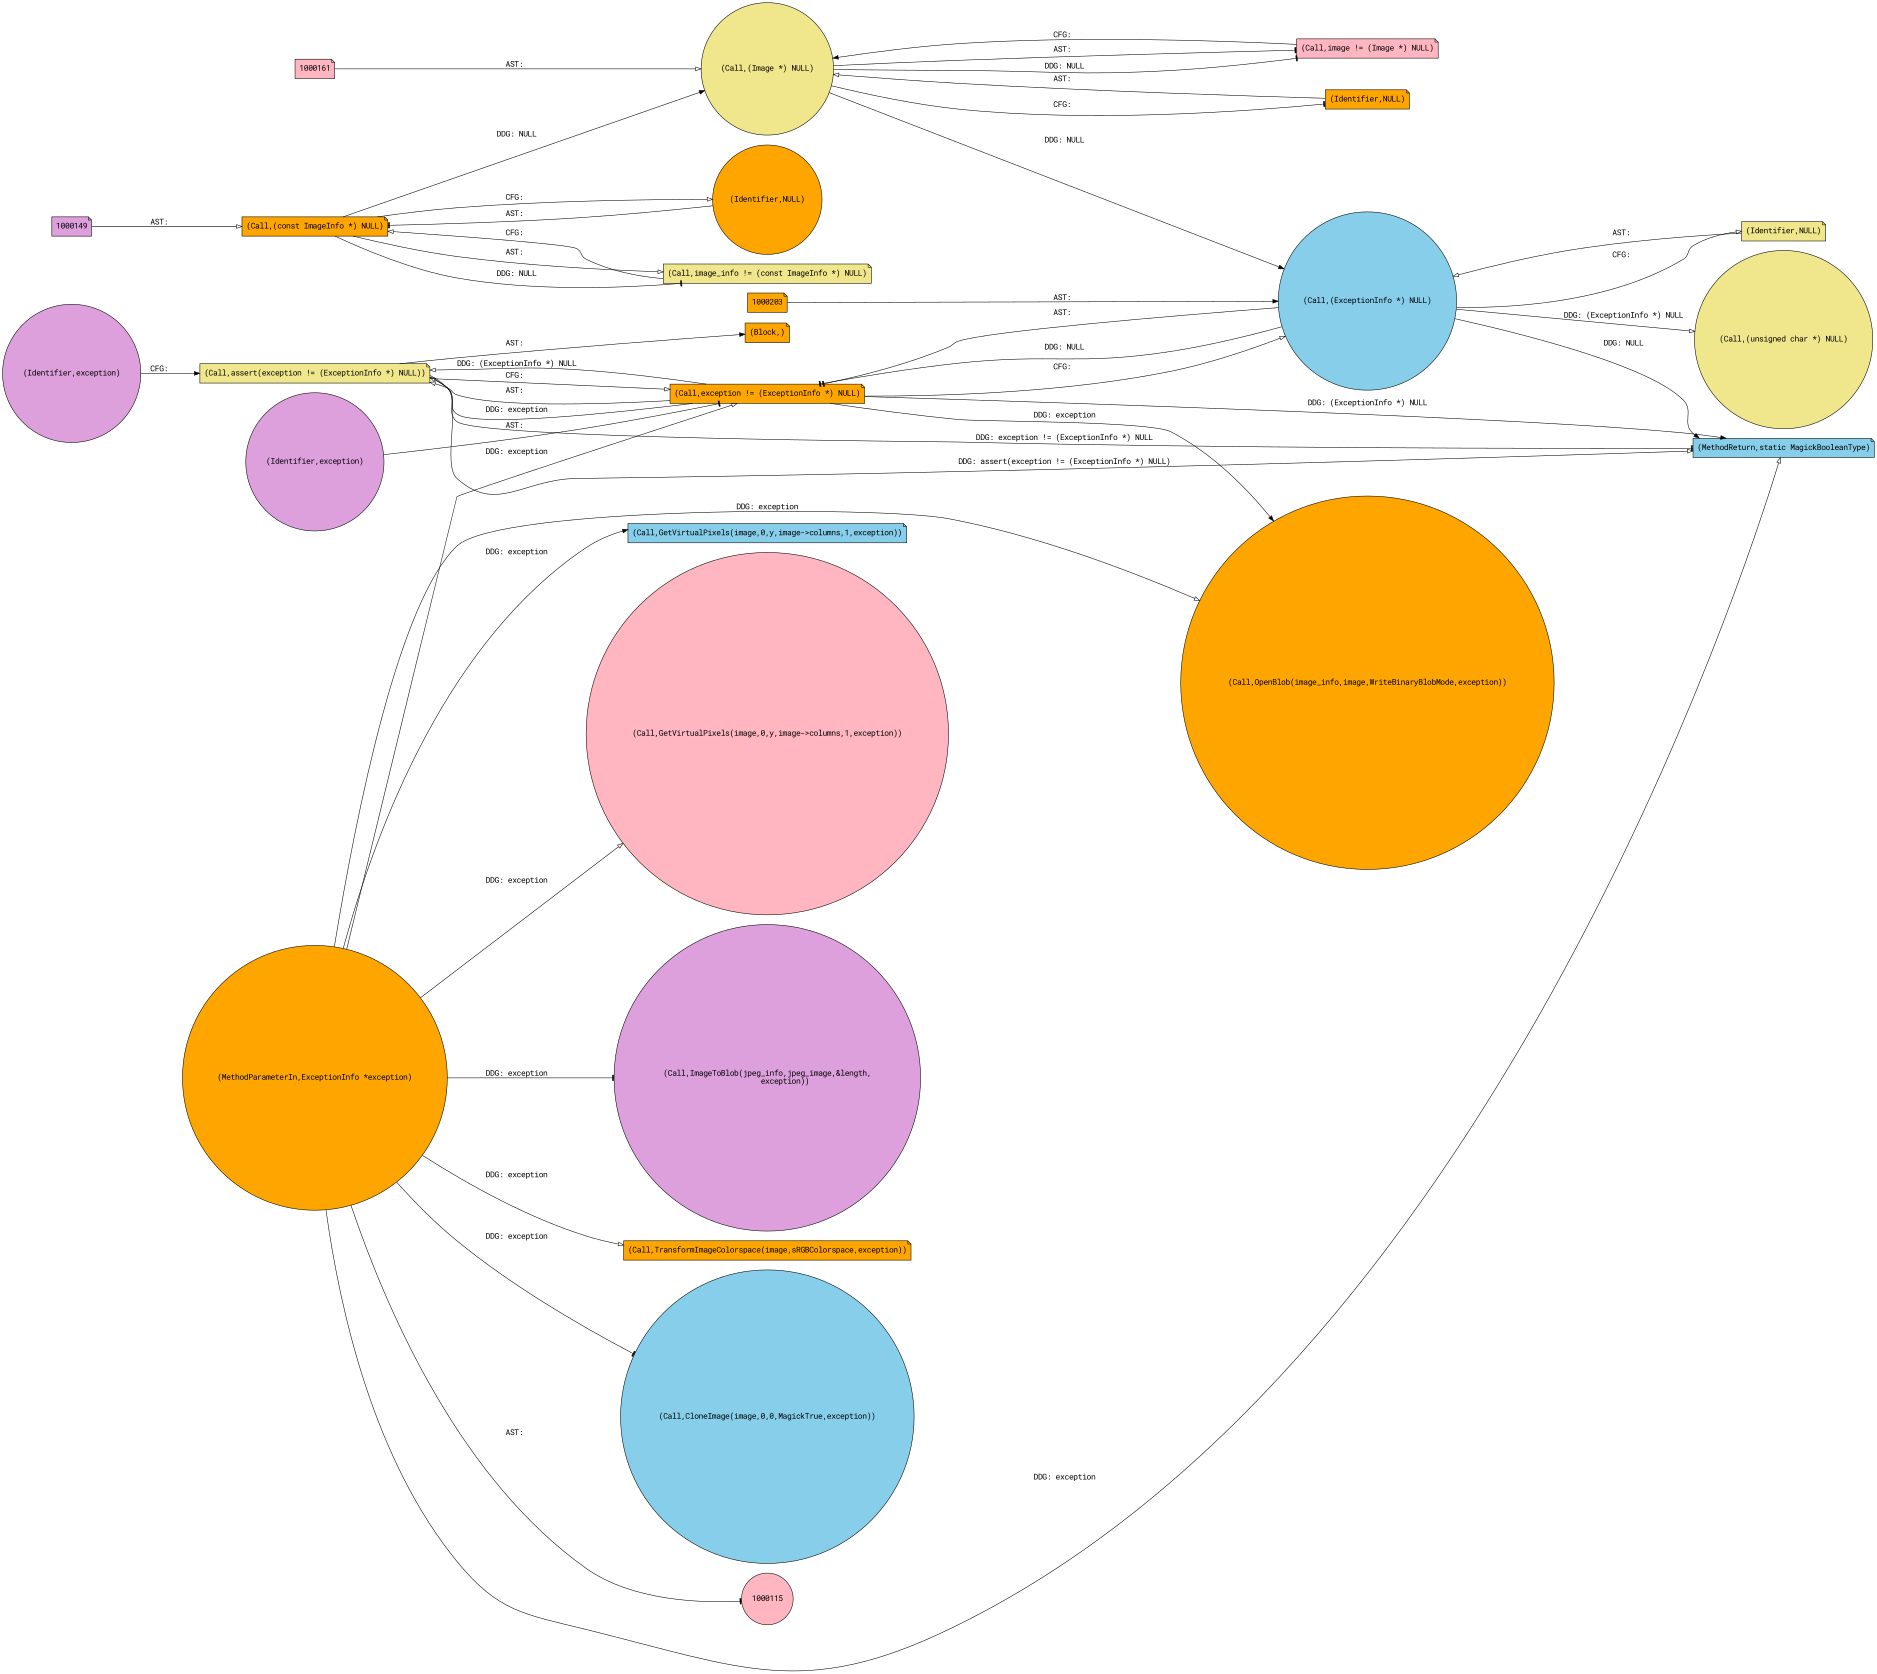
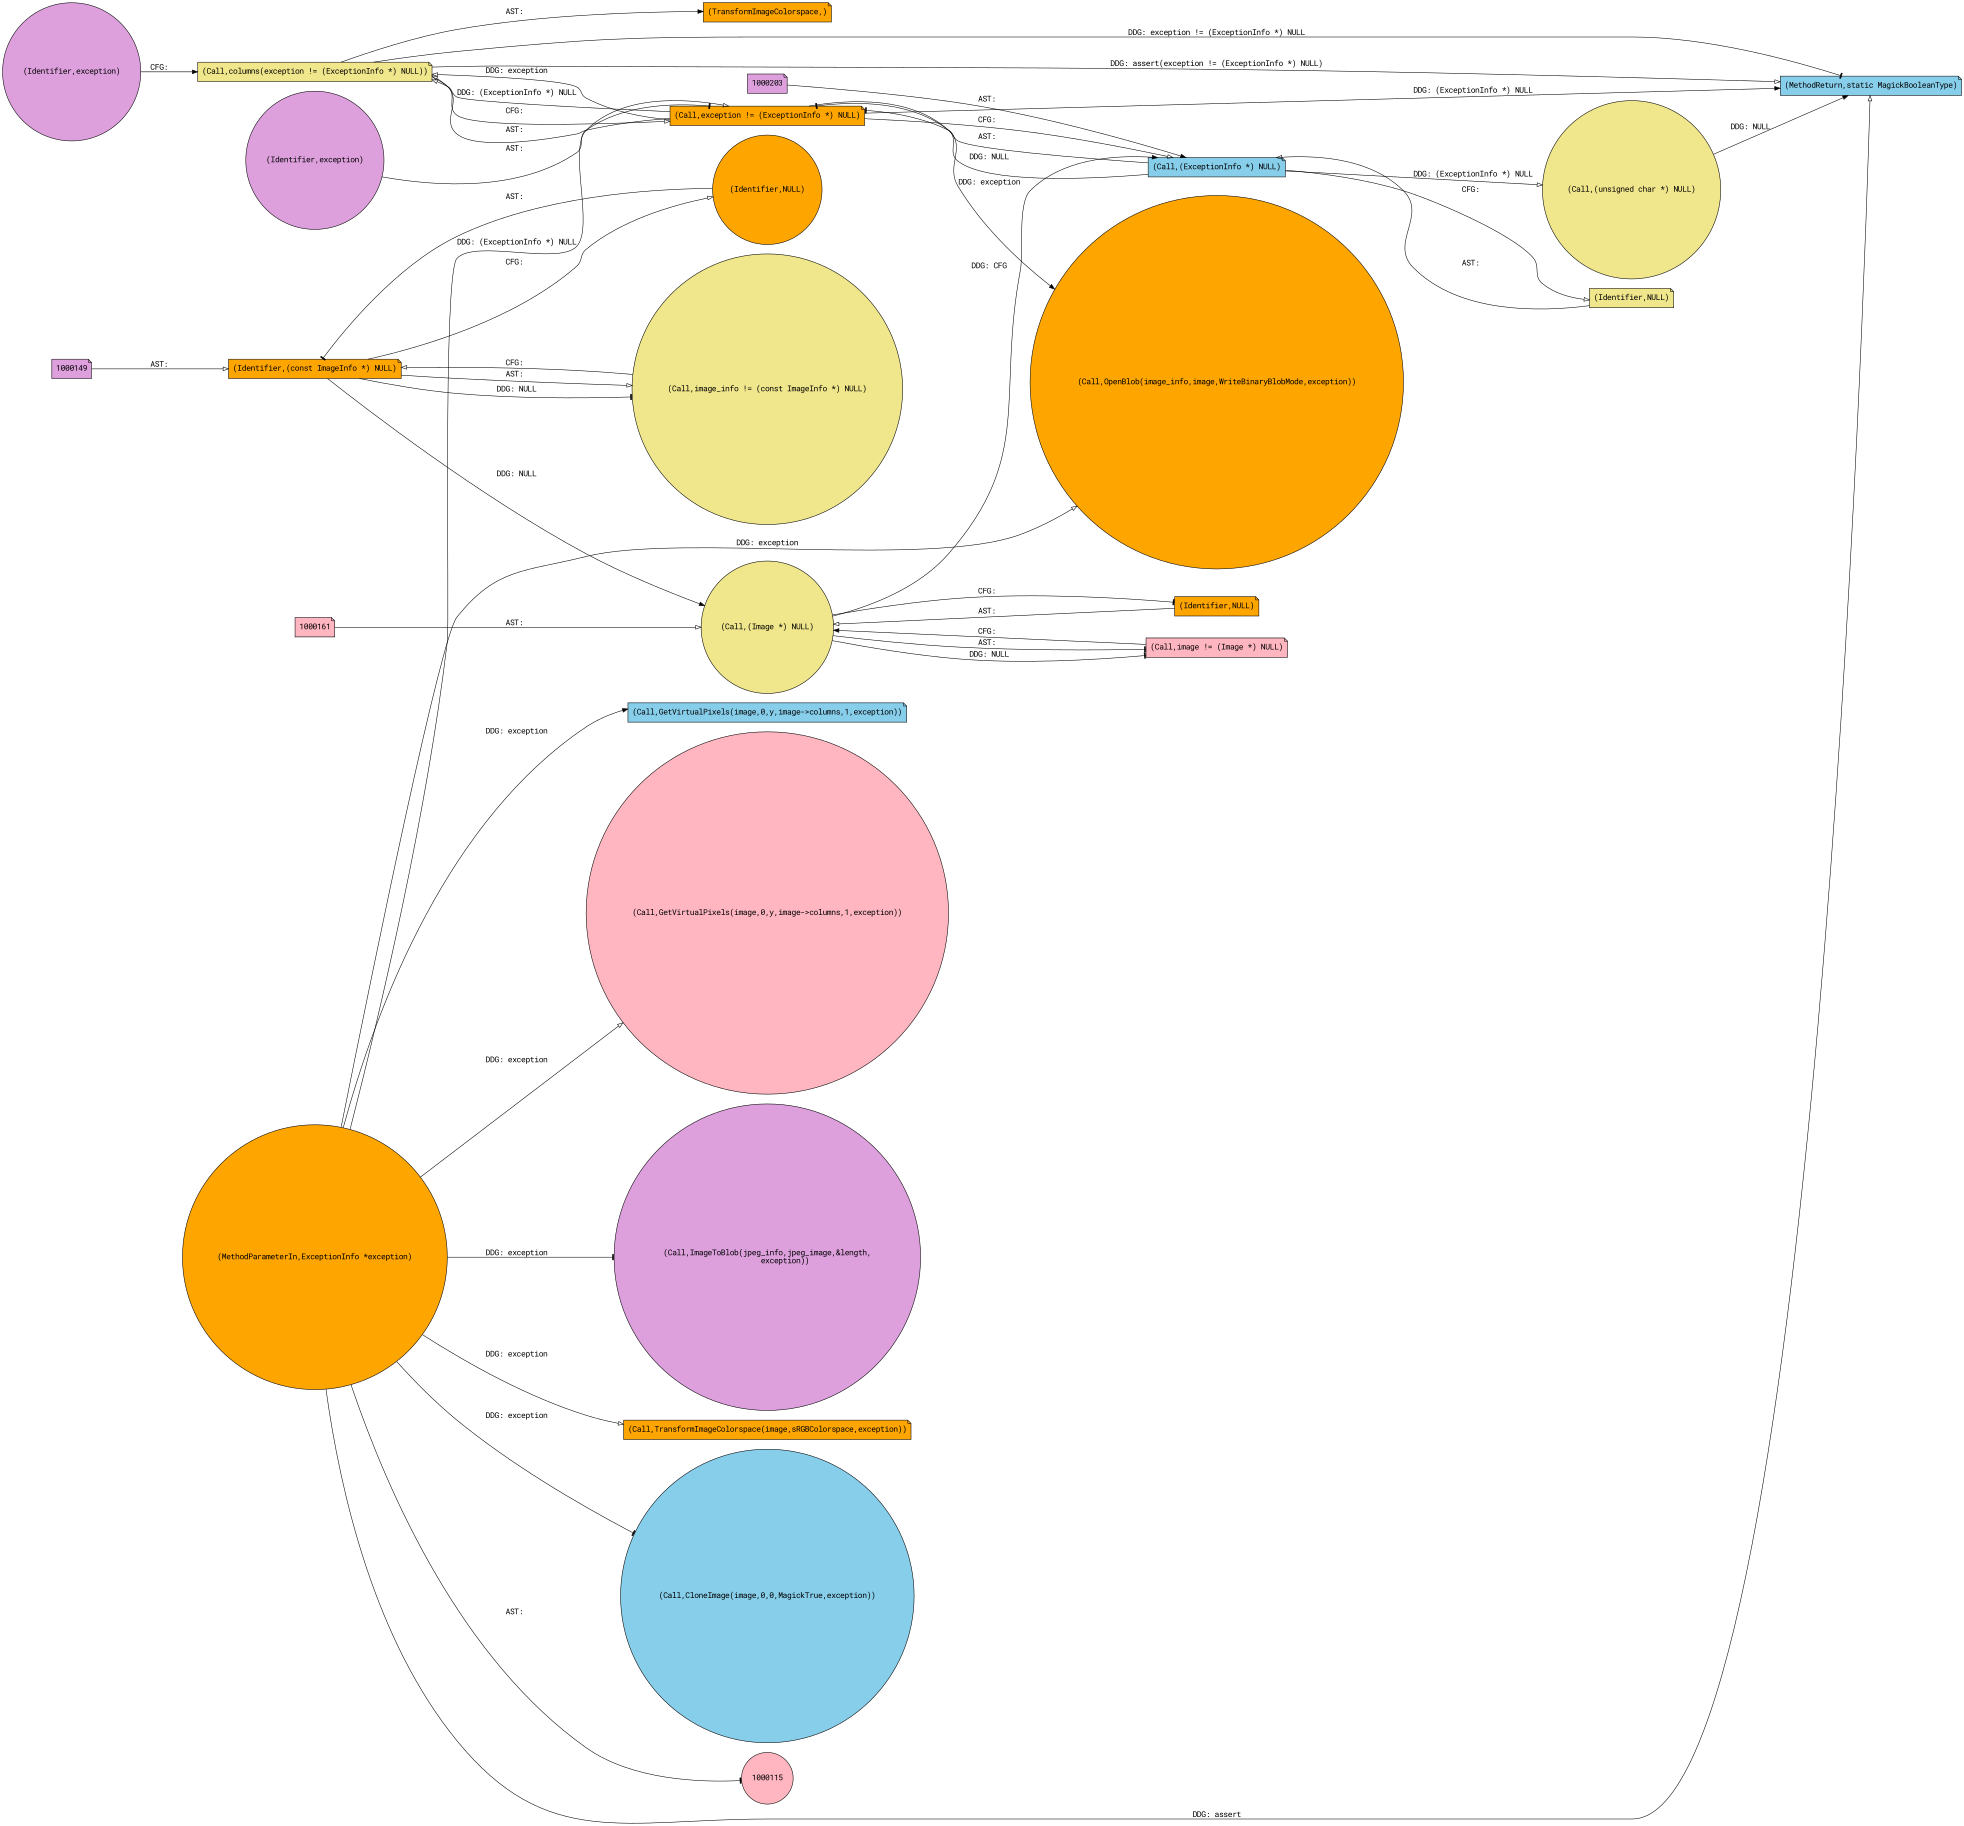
(1065, 140) -> (989, 266)
(315, 227) -> (315, 369)
(767, 274) -> (767, 389)
(1367, 301) -> (1217, 167)
(767, 303) -> (767, 84)
(767, 333) -> (767, 12)
(1592, 355) -> (1778, 126)
(315, 373) -> (315, 72)
(517, 452) -> (517, 243)
(1065, 1478) -> (1217, 1815)
